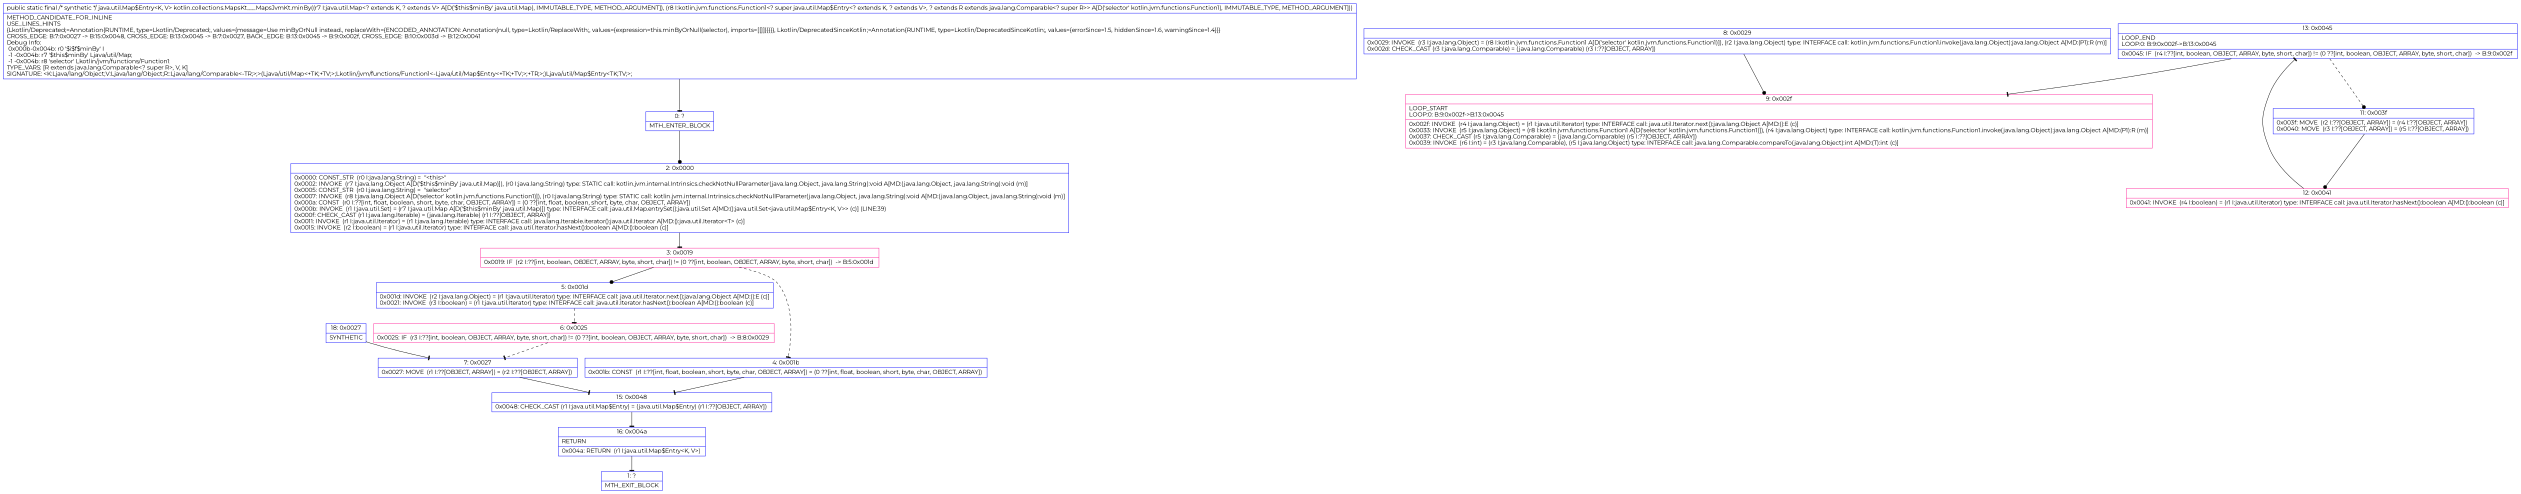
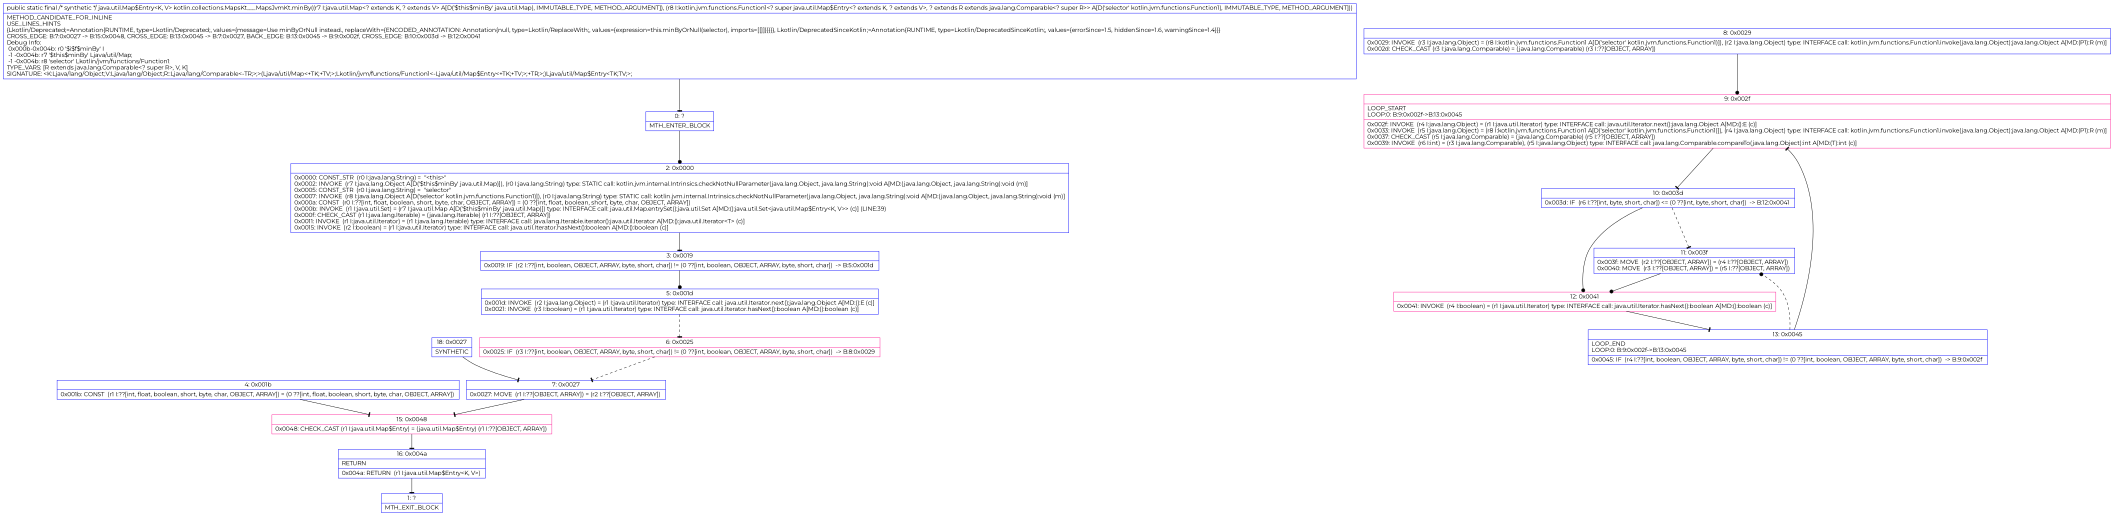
none -> (1668, 198)
(680, 258) -> (680, 261)
(786, 298) -> none
(632, 402) -> (412, 424)
